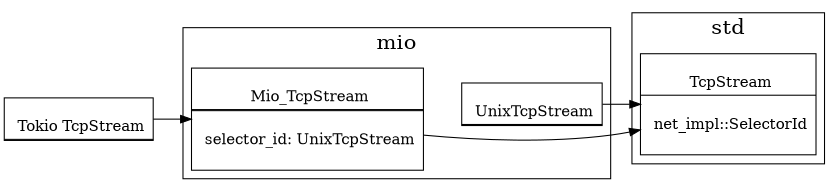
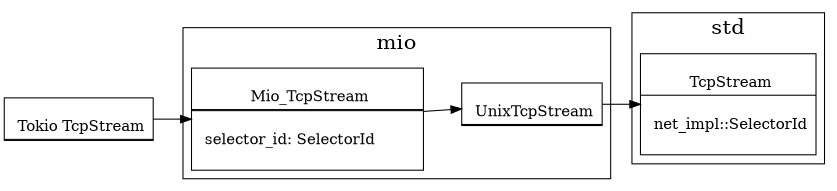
(307, 140) -> (288, 140)
(527, 140) -> (437, 110)
